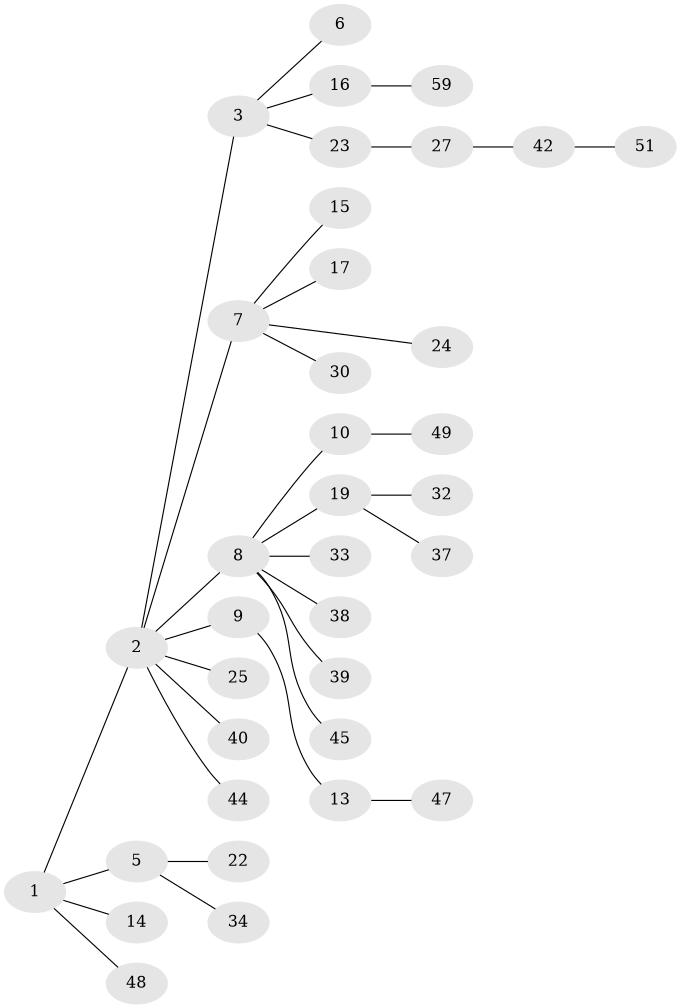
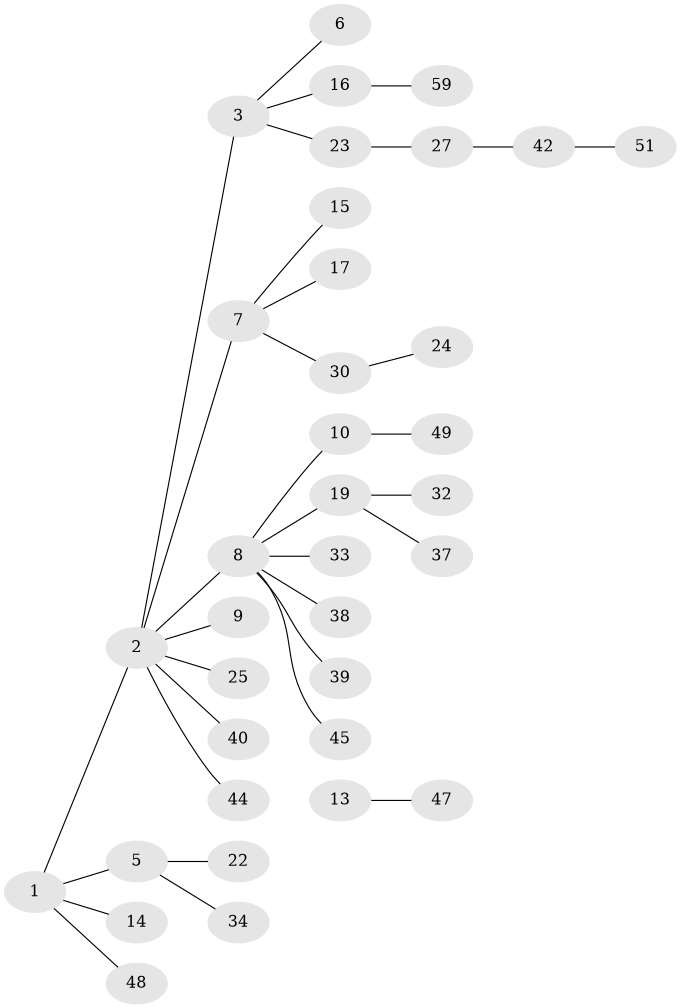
(340, 334) -> (391, 360)
(289, 709) -> none
